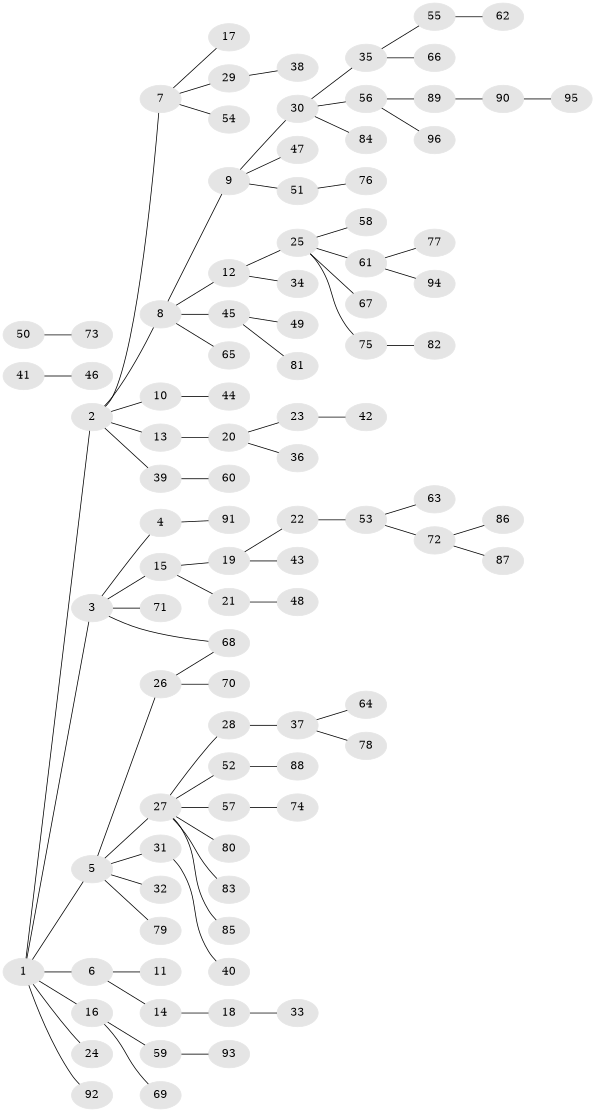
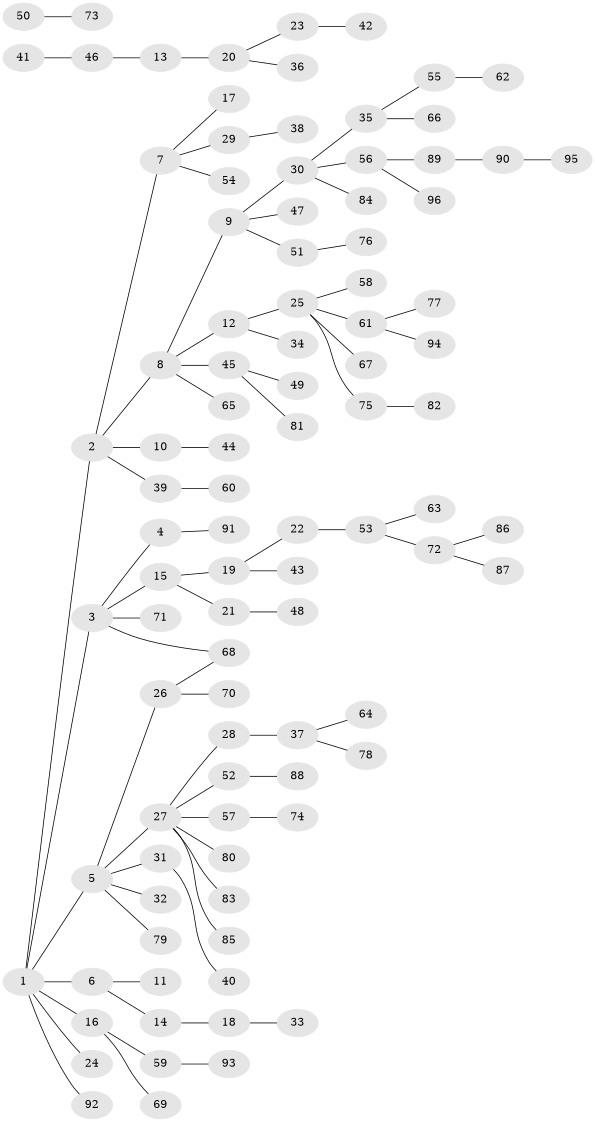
(126, 427) -> (126, 58)
